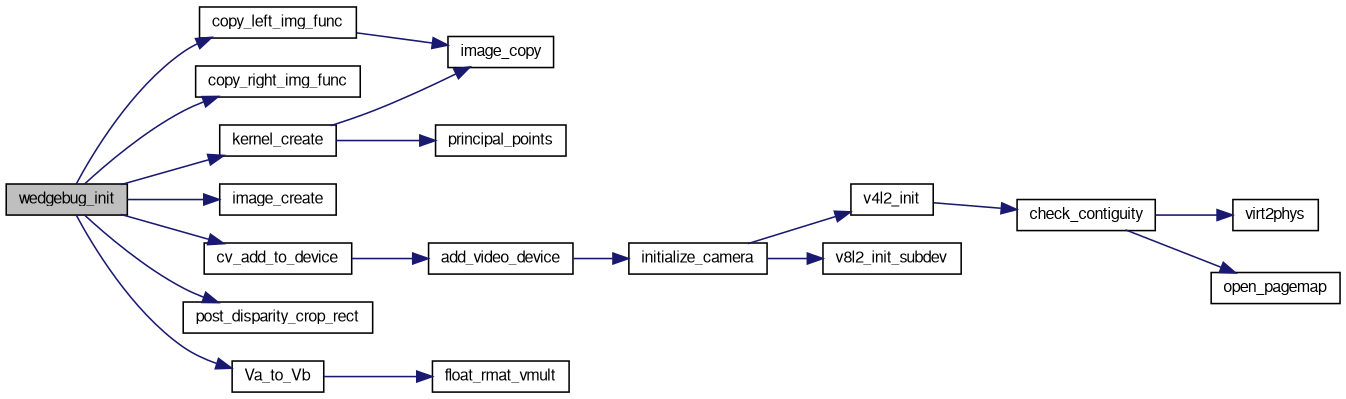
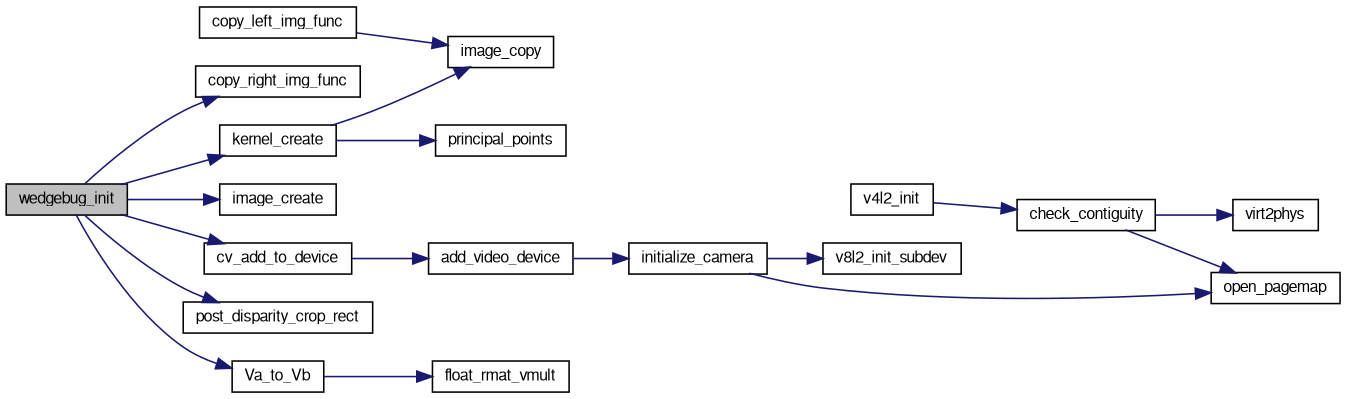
(128, 106) -> none
(792, 230) -> (972, 298)
